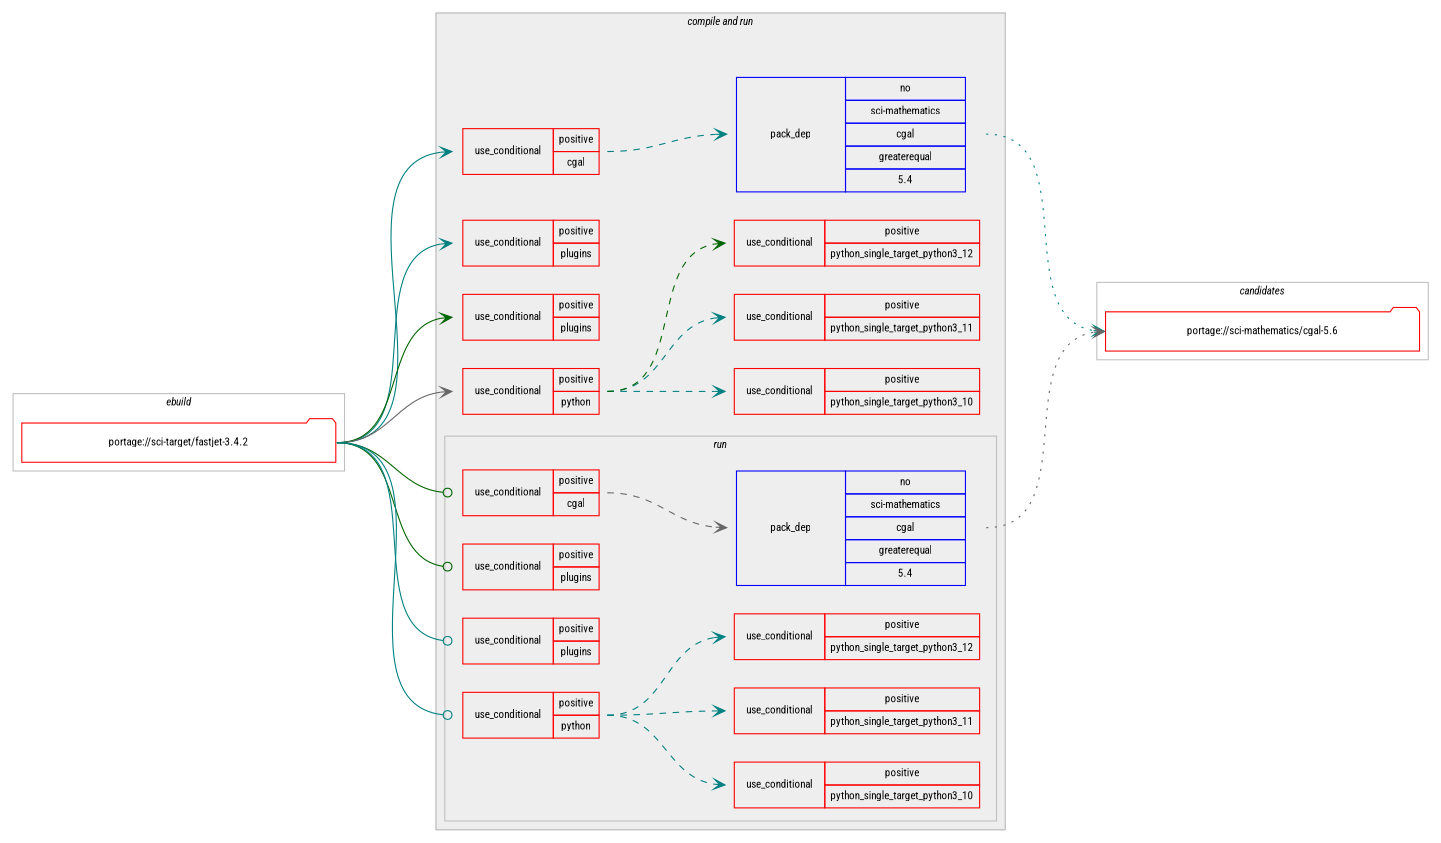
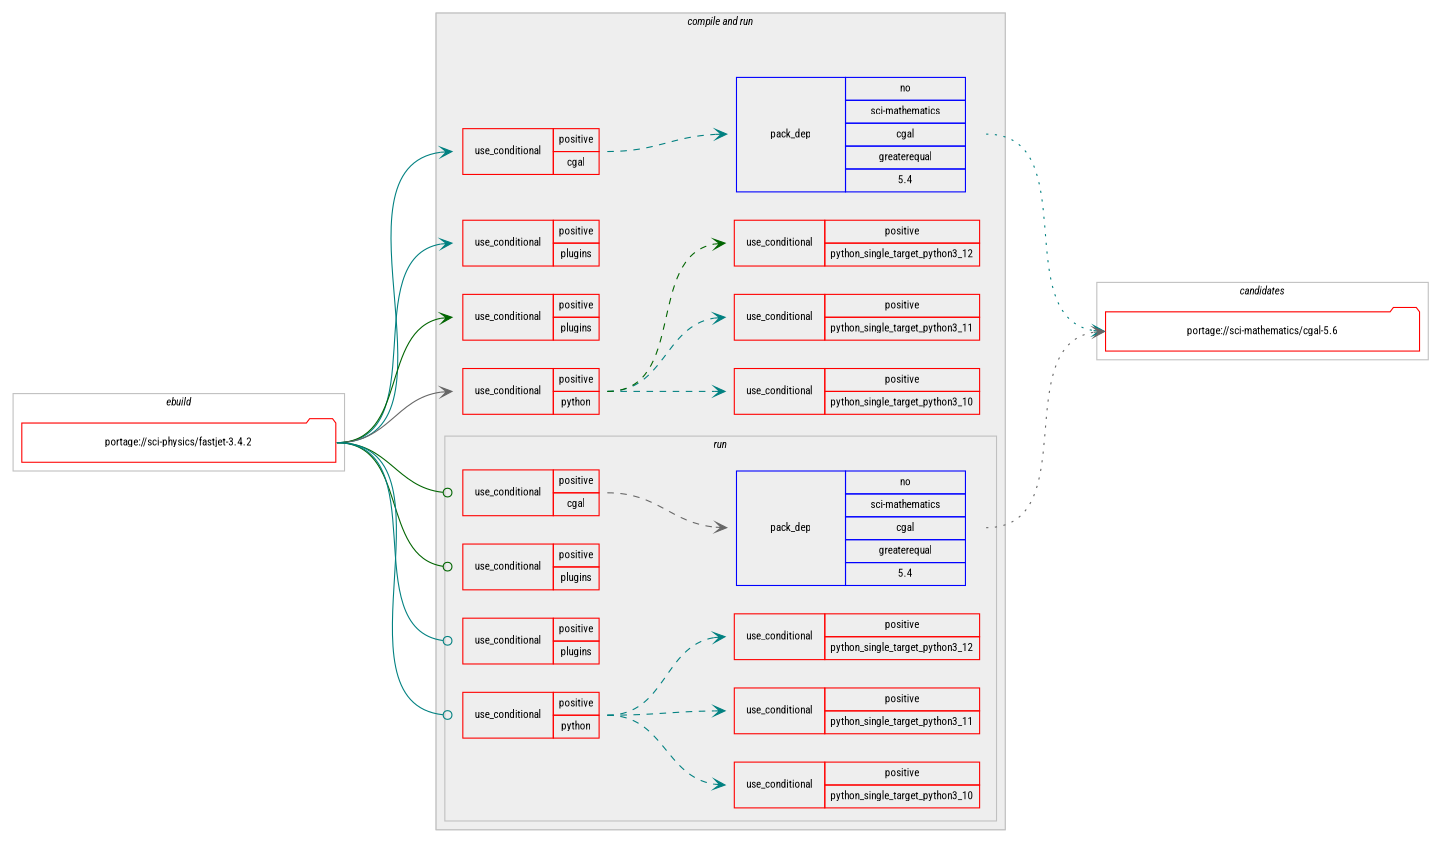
(179, 443) -> (179, 443)
